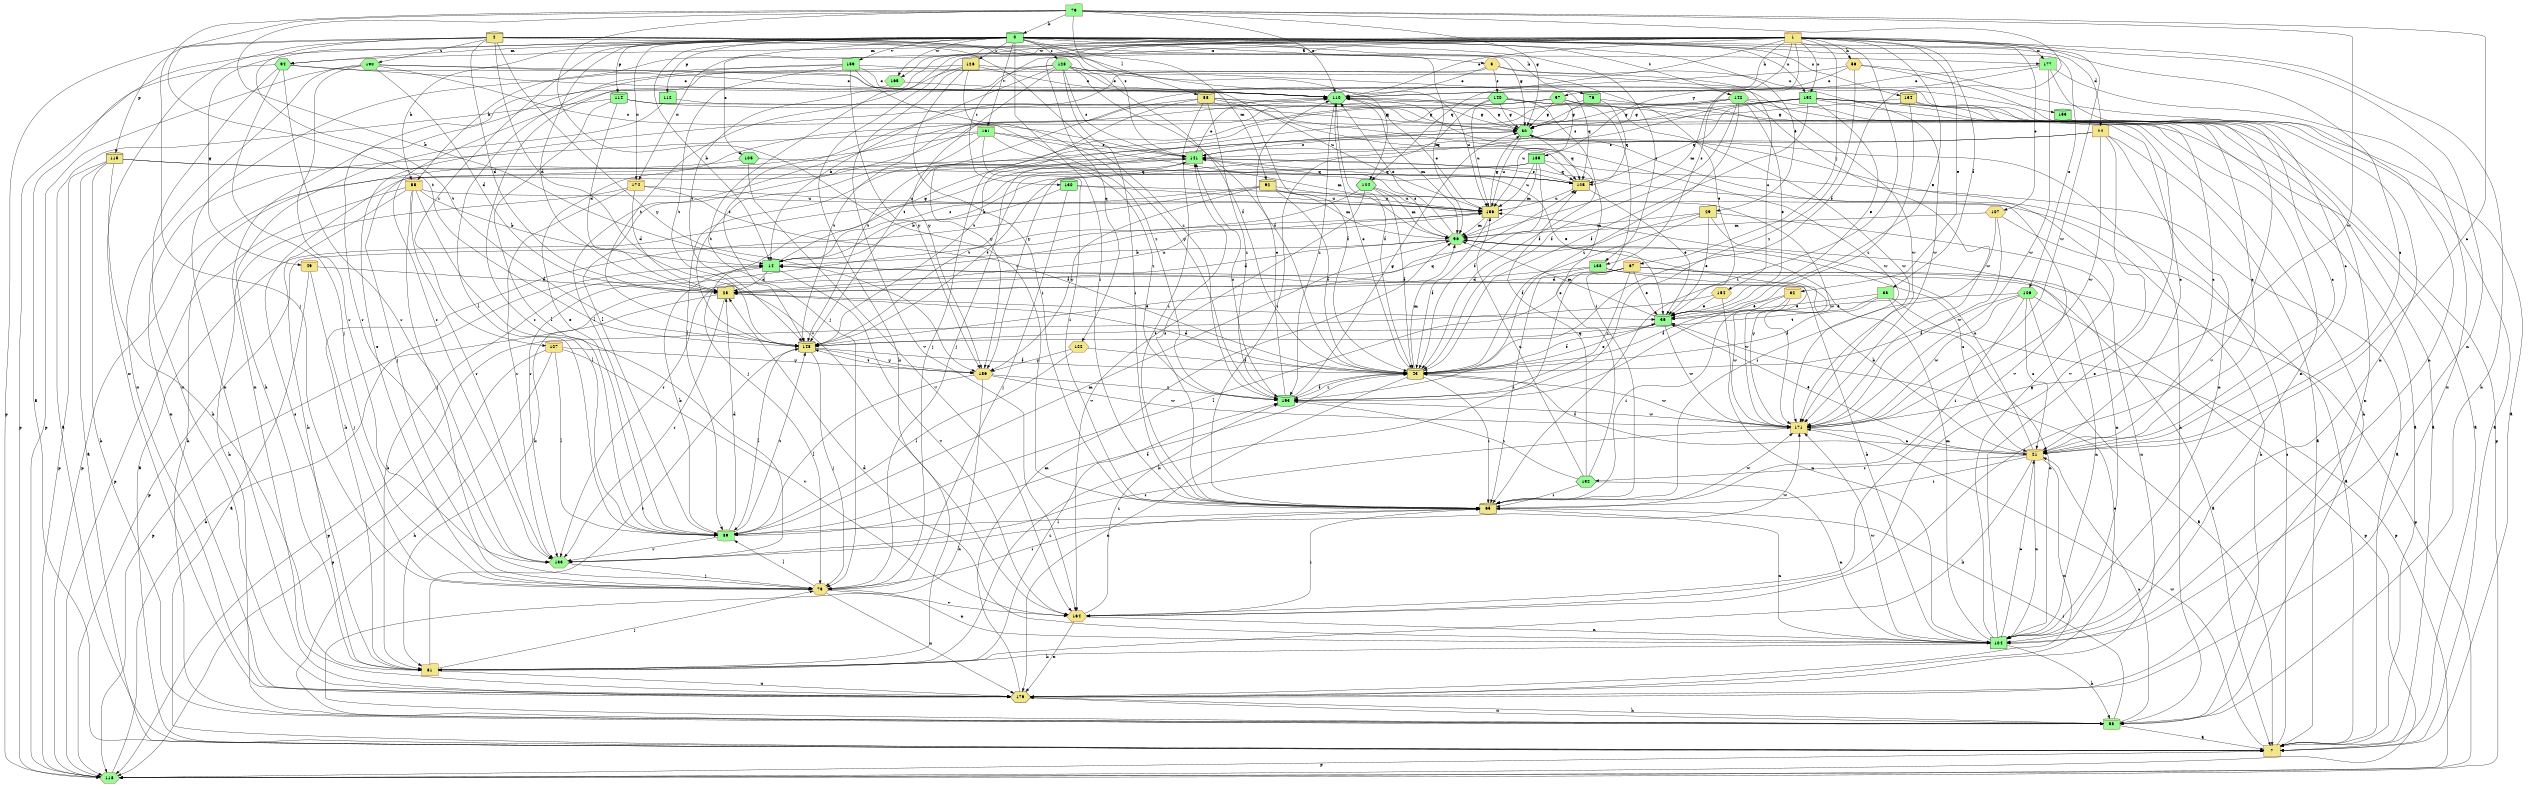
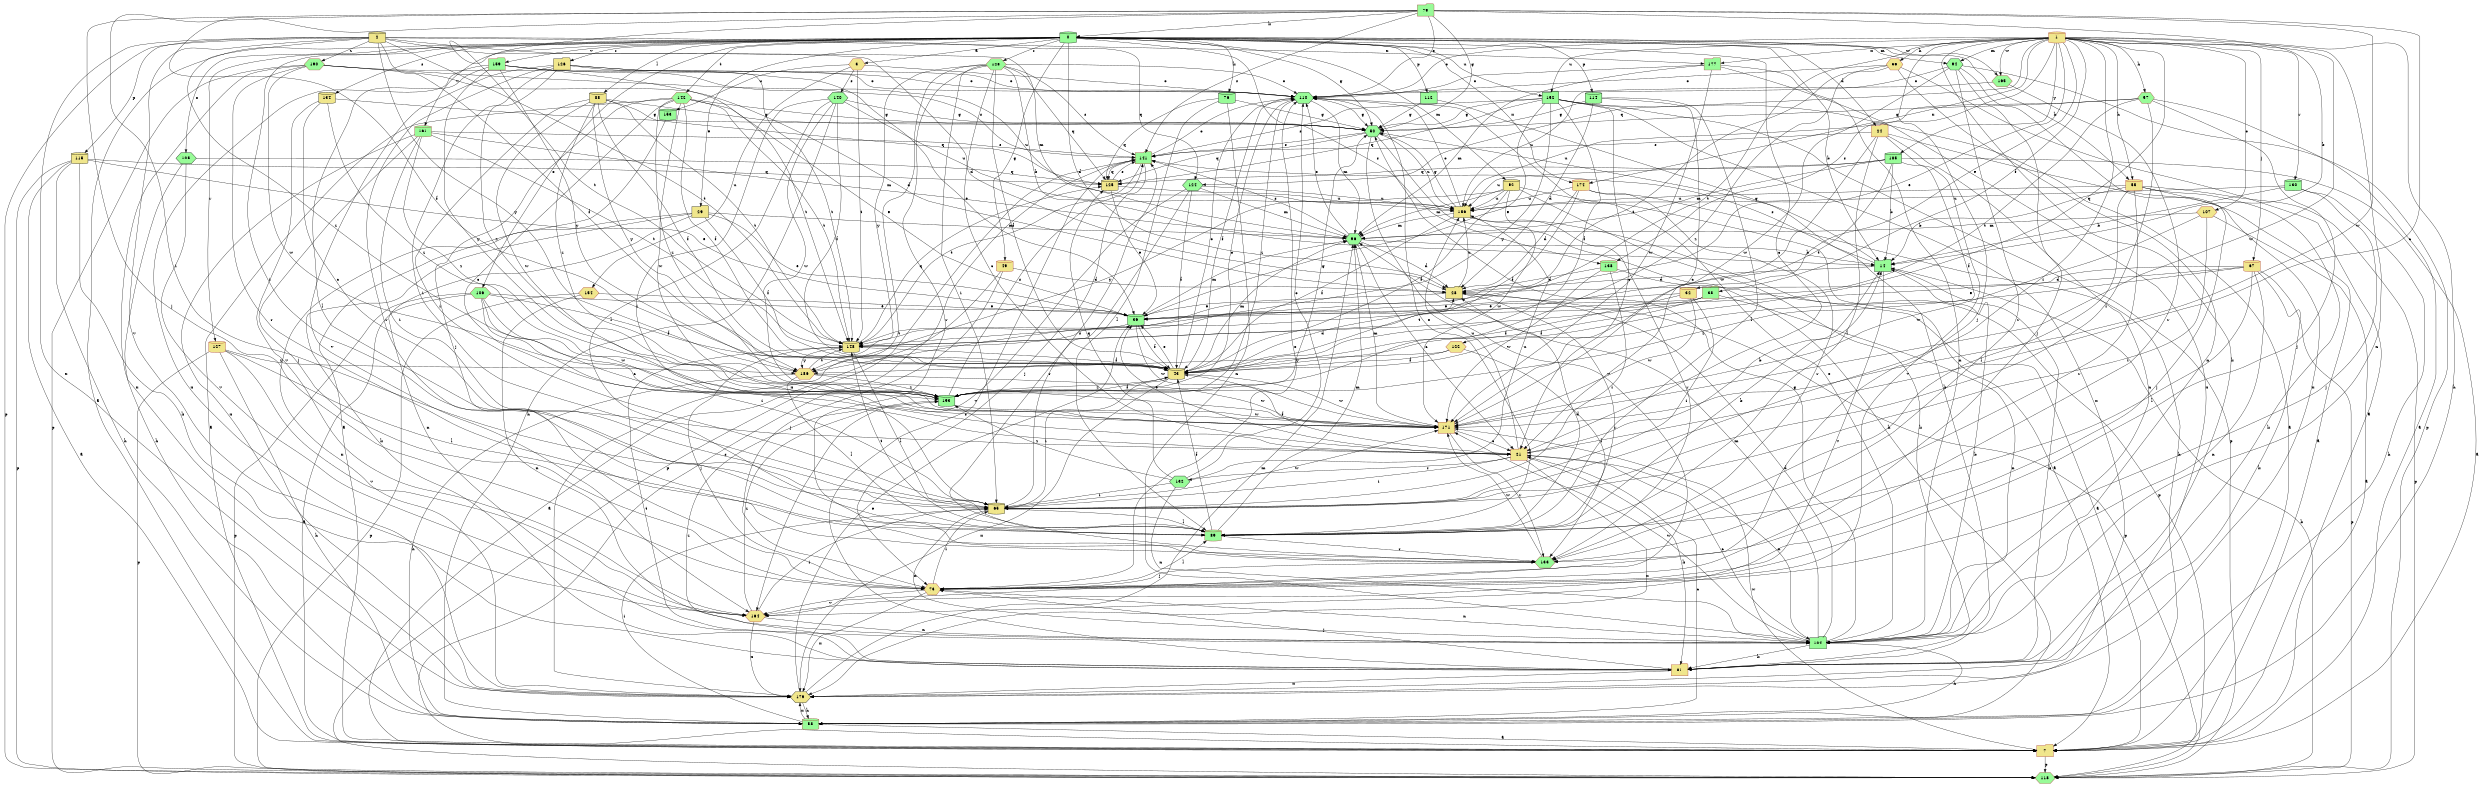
(1456, 239) -> (1354, 239)
(1754, 333) -> (1376, 333)
(2035, 455) -> (1519, 455)
(158, 732) -> none
(2447, 741) -> none
